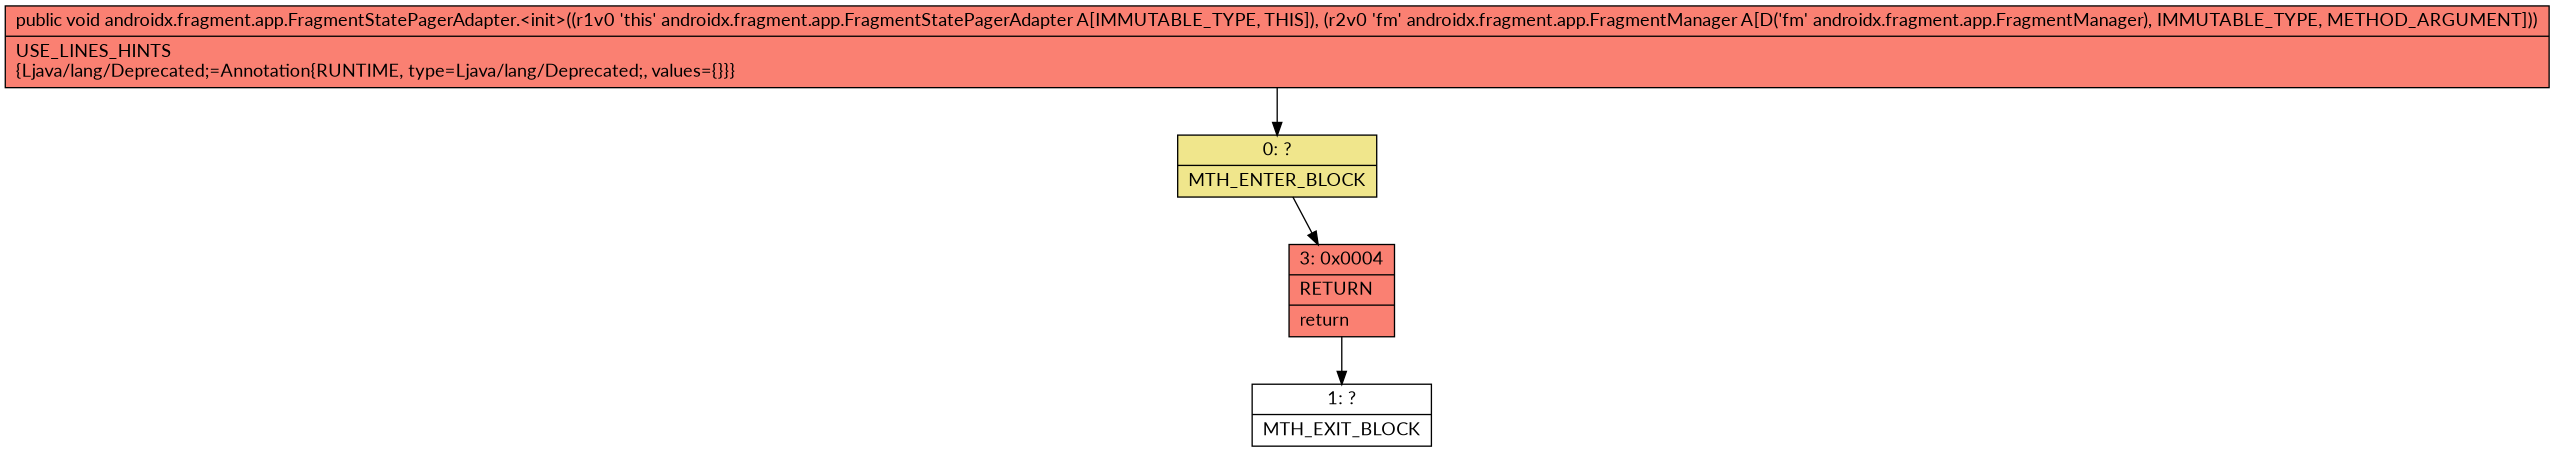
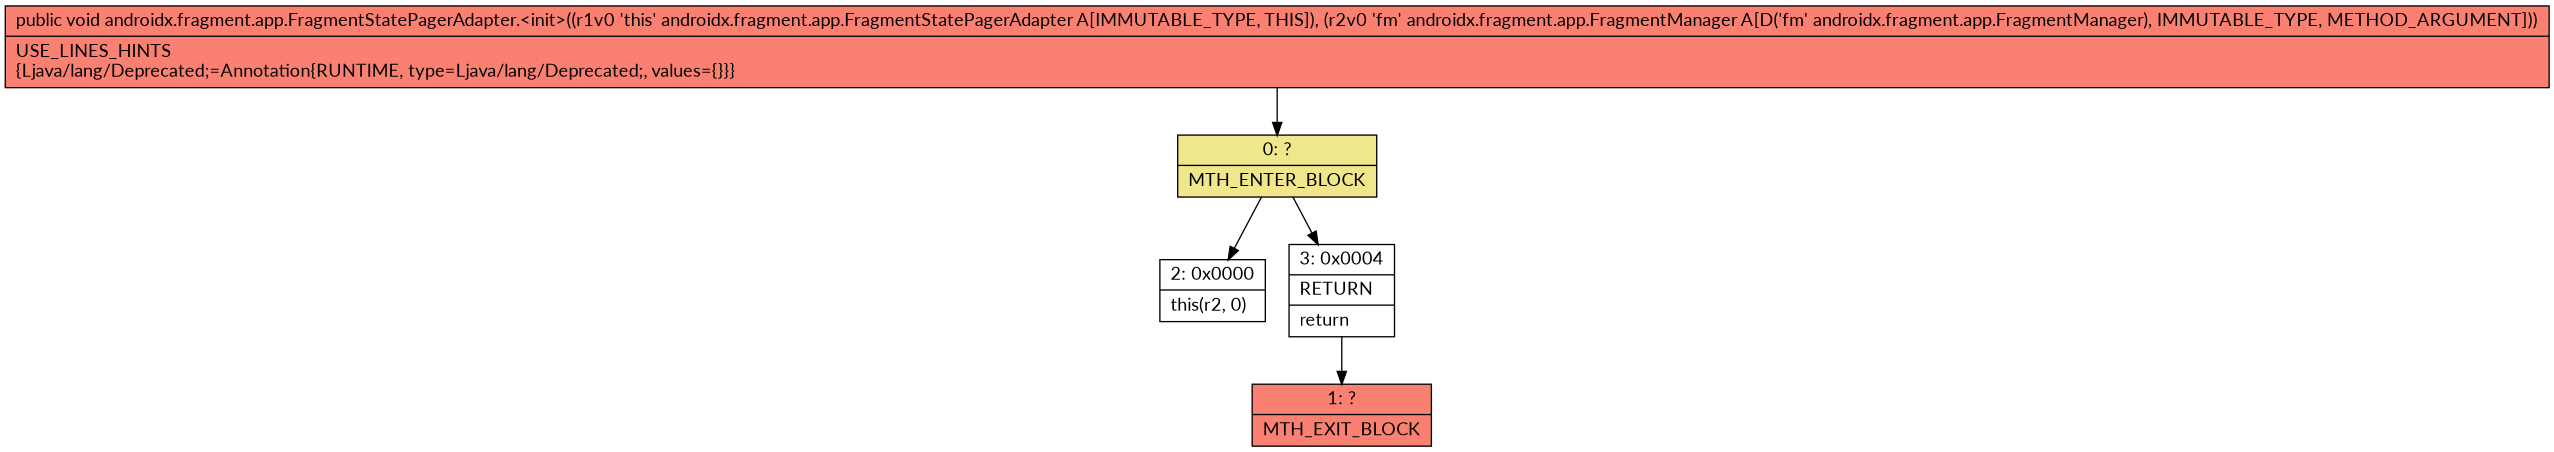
none -> (1213, 291)
(1342, 291) -> (1342, 291)
(1342, 415) -> (1342, 415)
